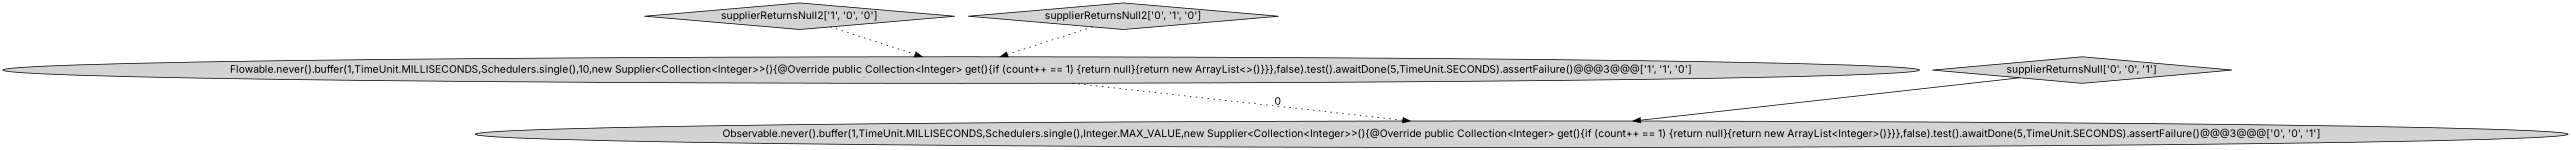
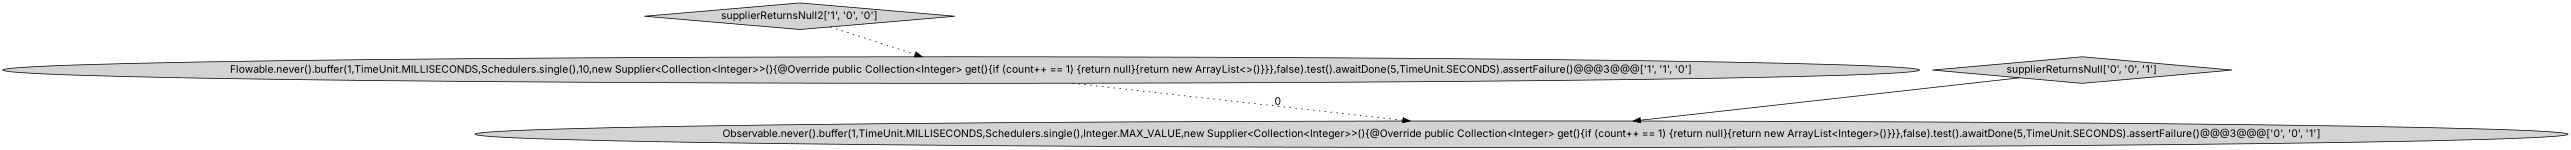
(1123, 16) -> none
